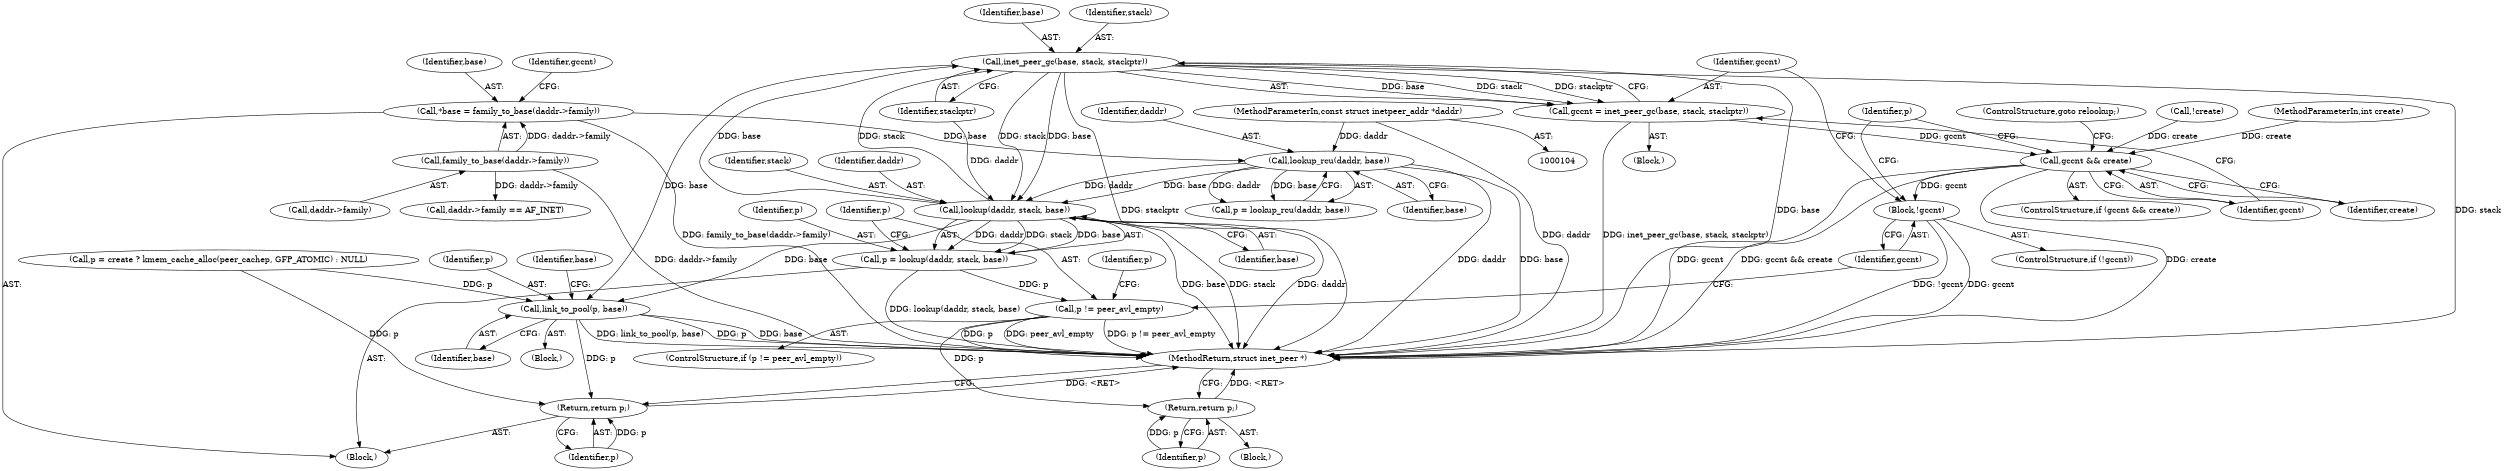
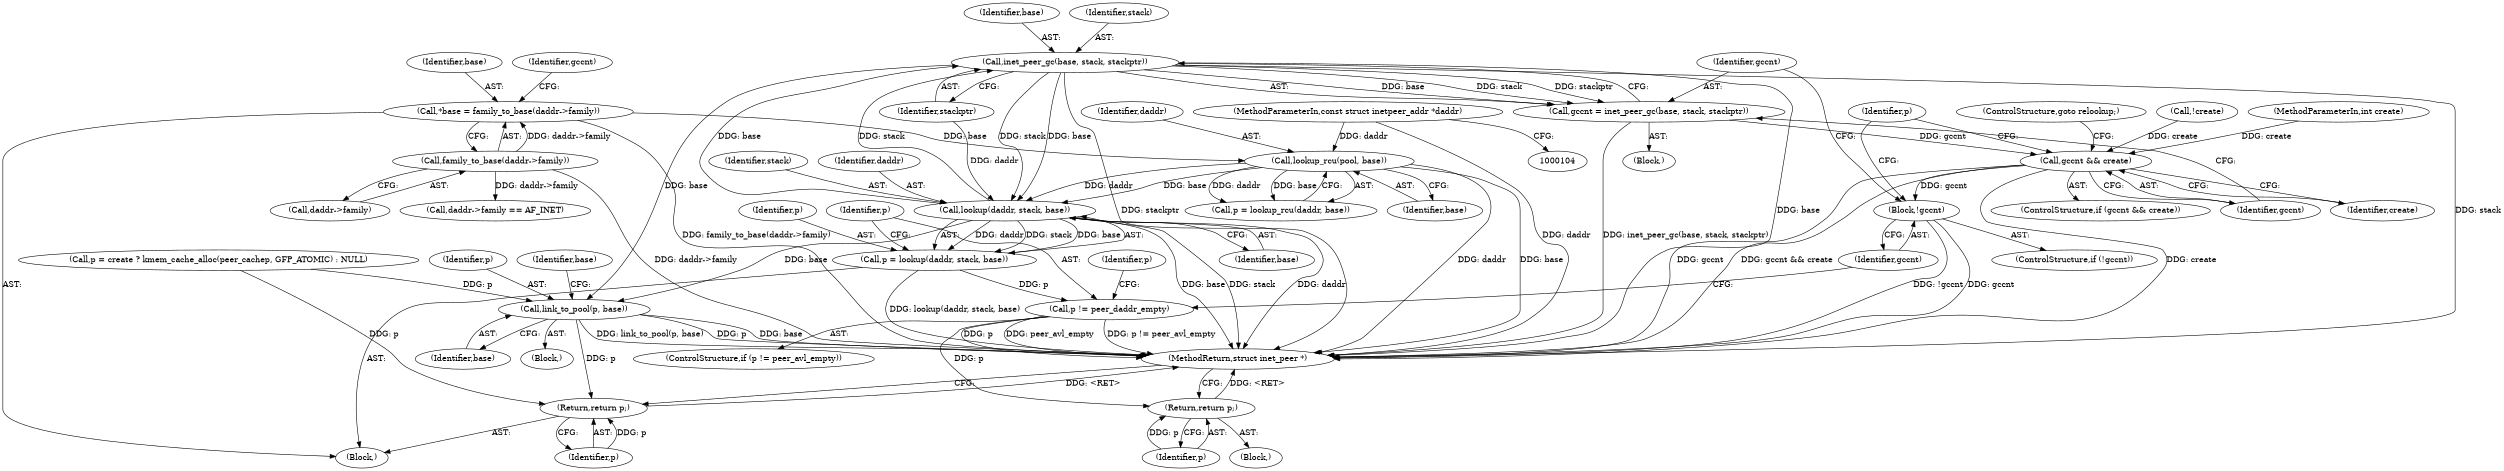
none -> (468, 133)
(1545, 137) -> (1545, 137)
(1329, 161) -> (1329, 161)
none -> (386, 179)
(1109, 310) -> (1109, 310)
